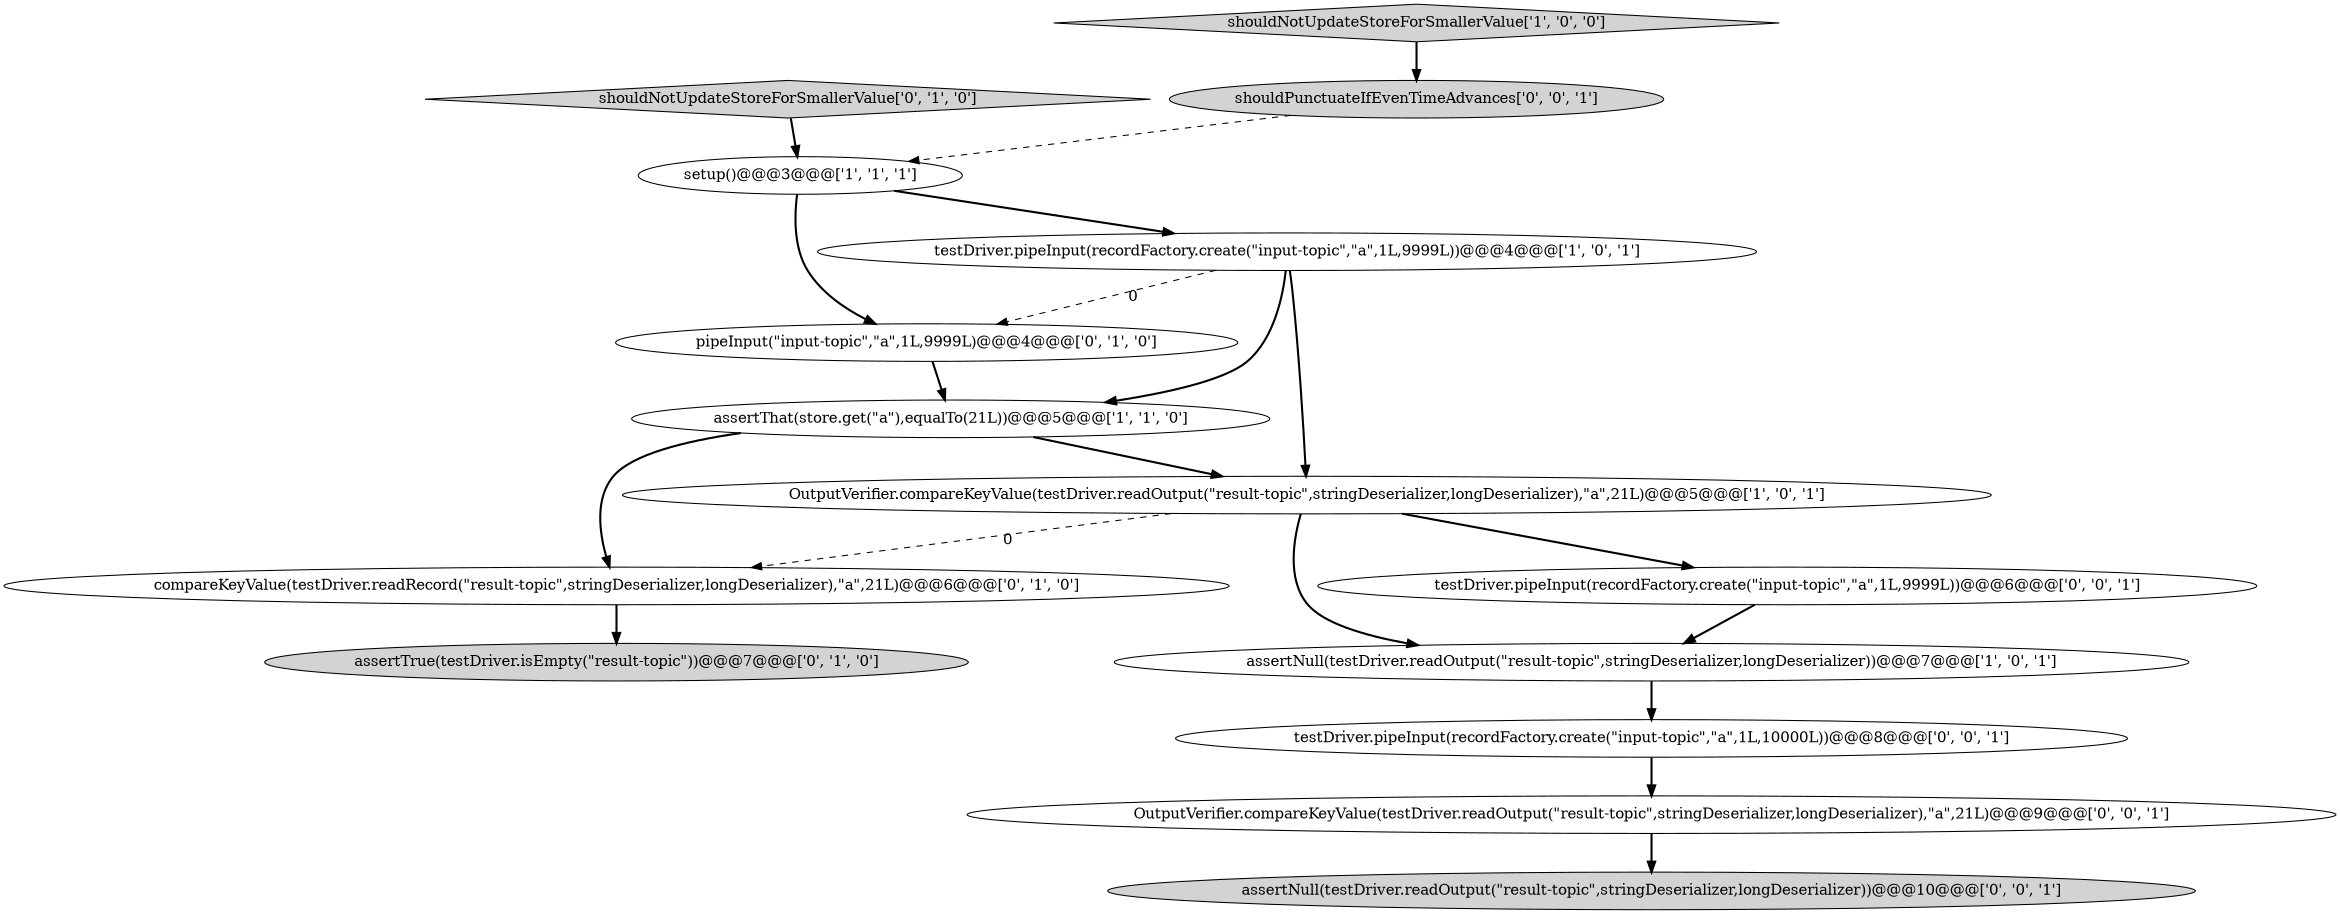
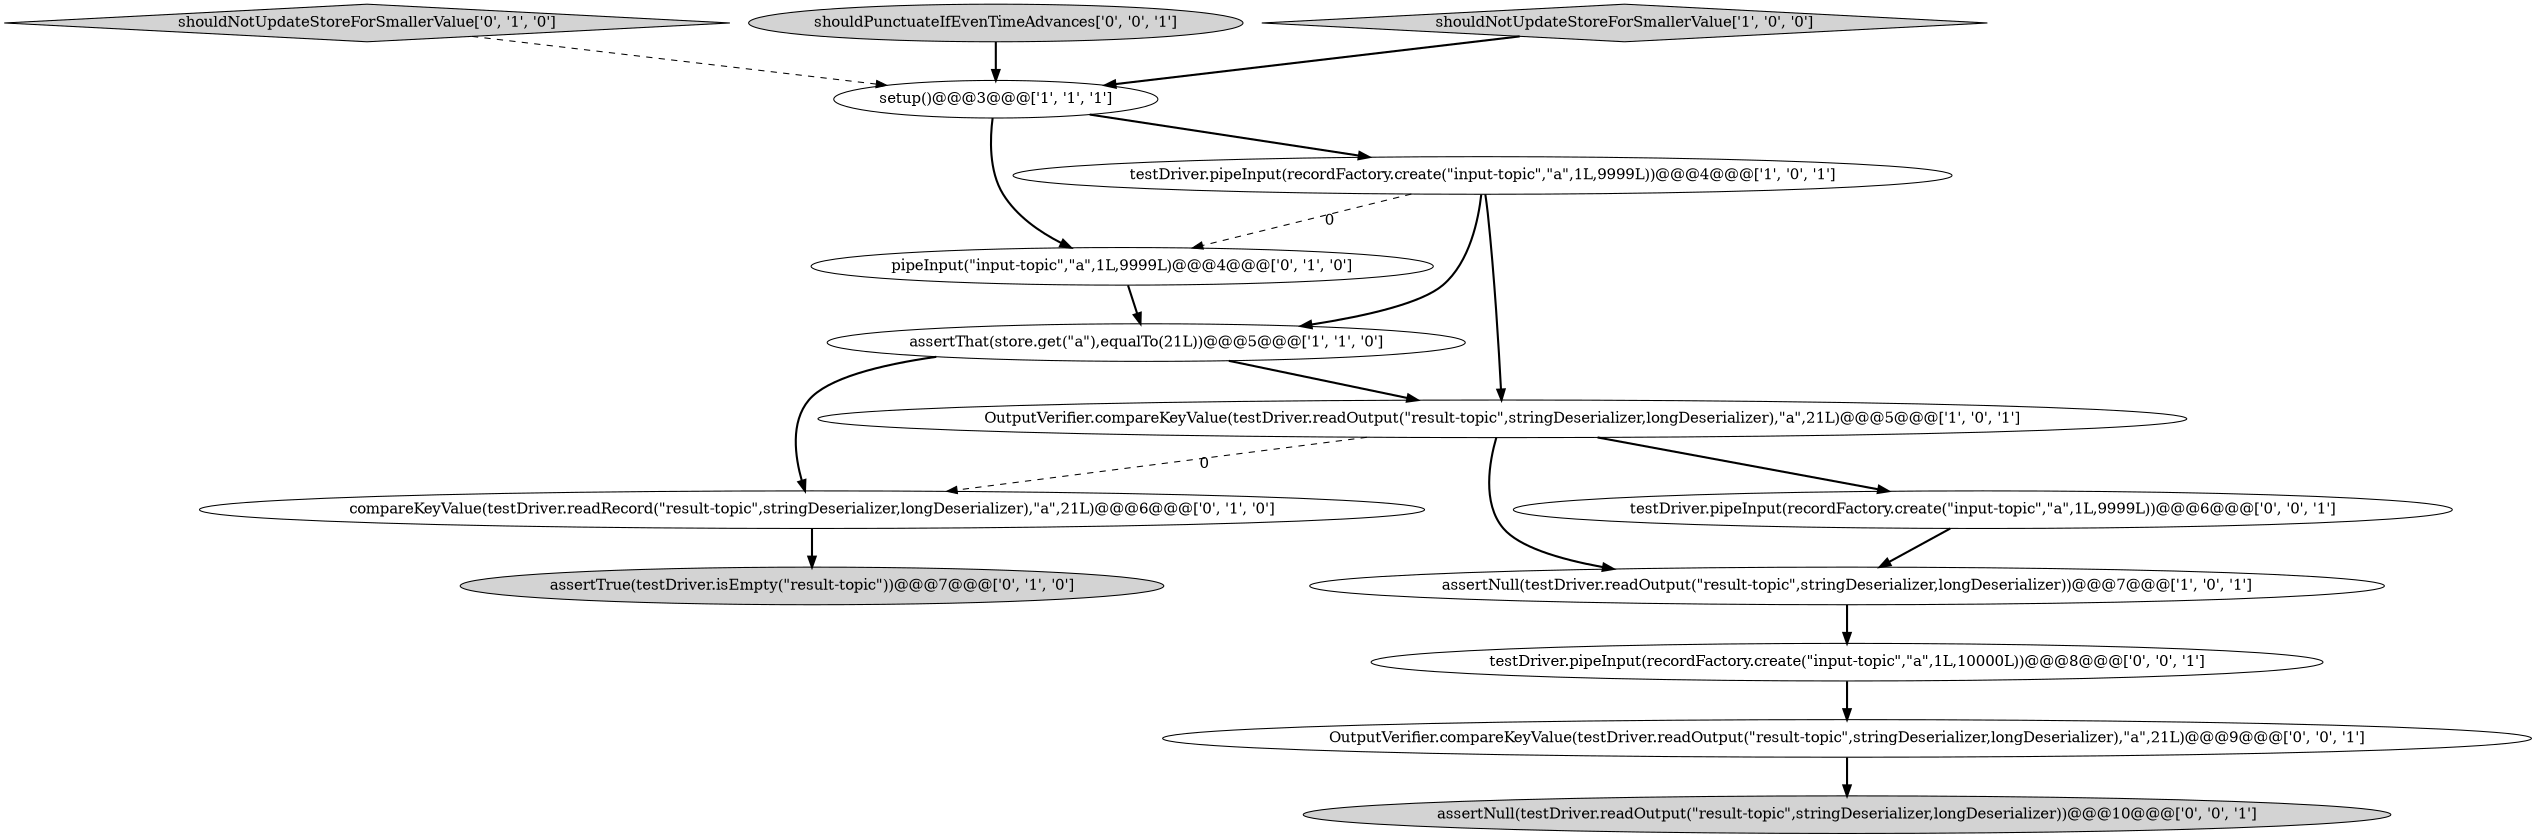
(1416, 56) -> (1318, 60)
(793, 132) -> (674, 60)
(1105, 138) -> (996, 56)
